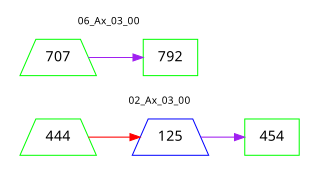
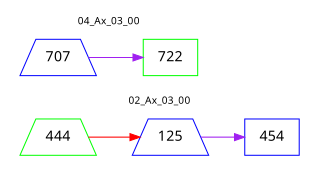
(109, 22) -> (109, 22)
(58, 57) -> (58, 57)
(170, 57) -> (170, 57)
(272, 137) -> (272, 137)
